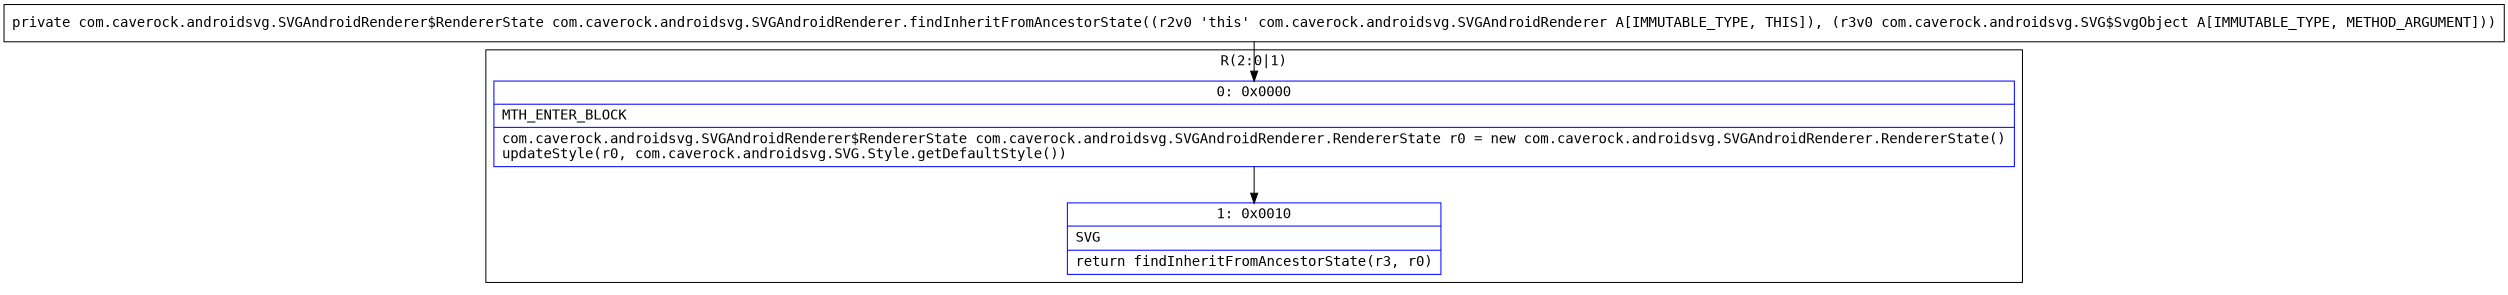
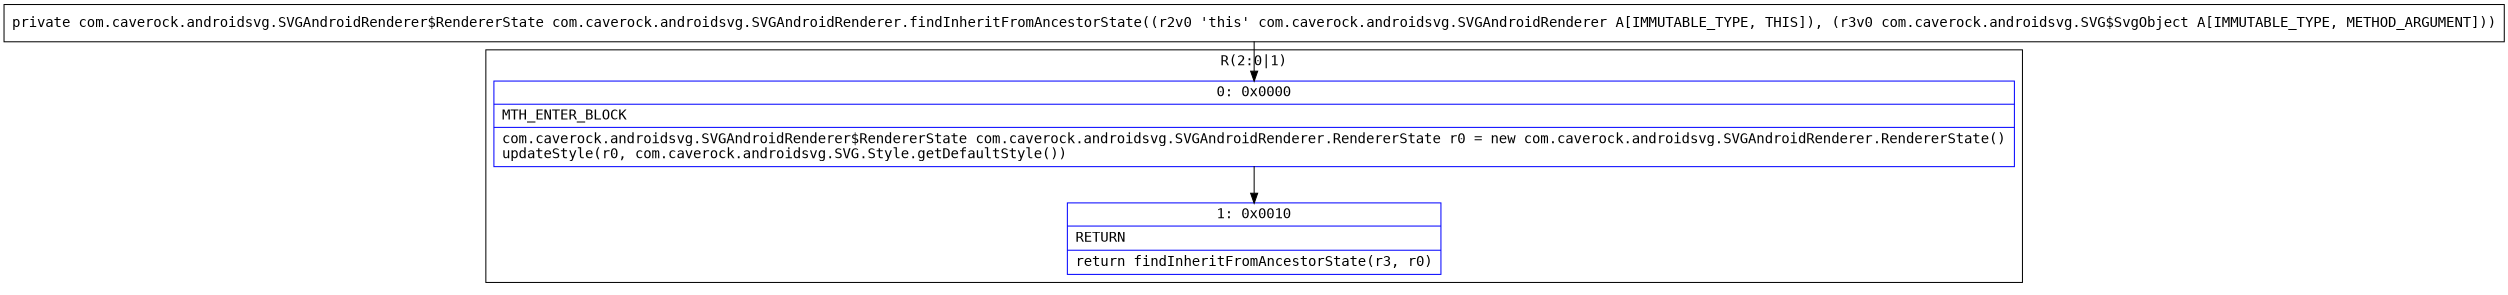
(1088, 238) -> (1101, 238)
